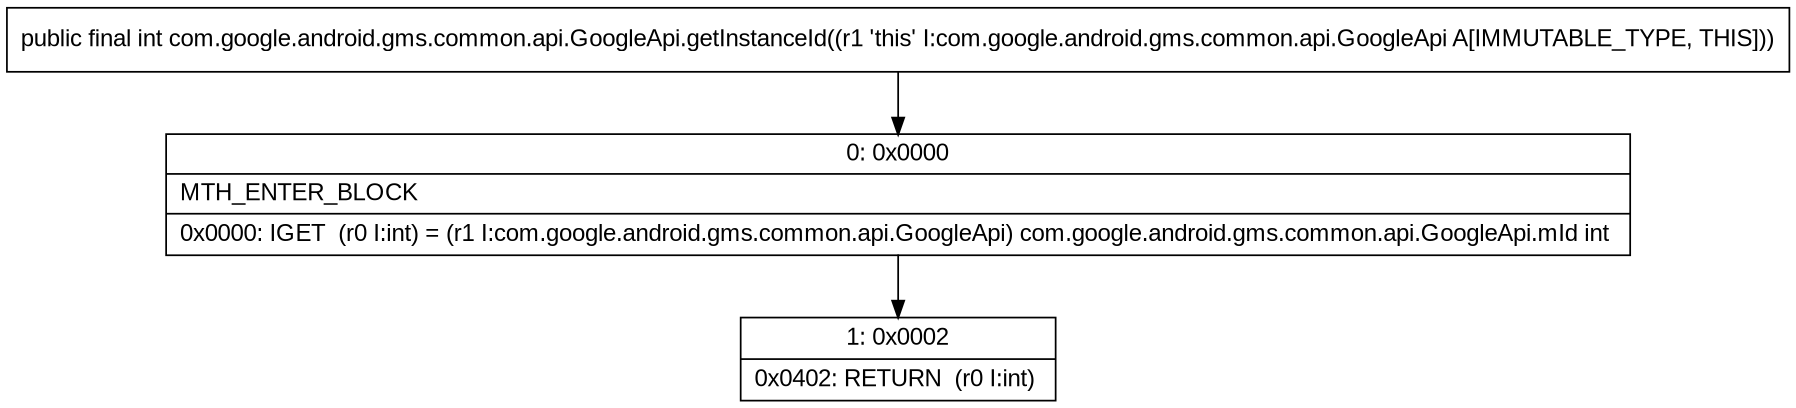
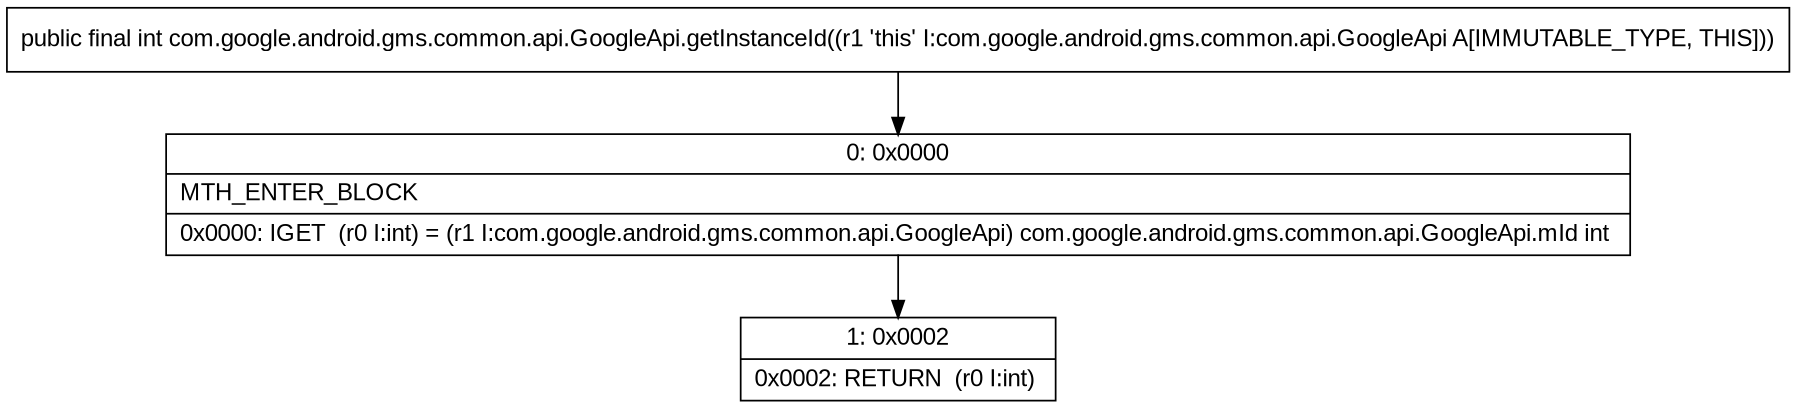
(898, 379) -> (898, 379)
